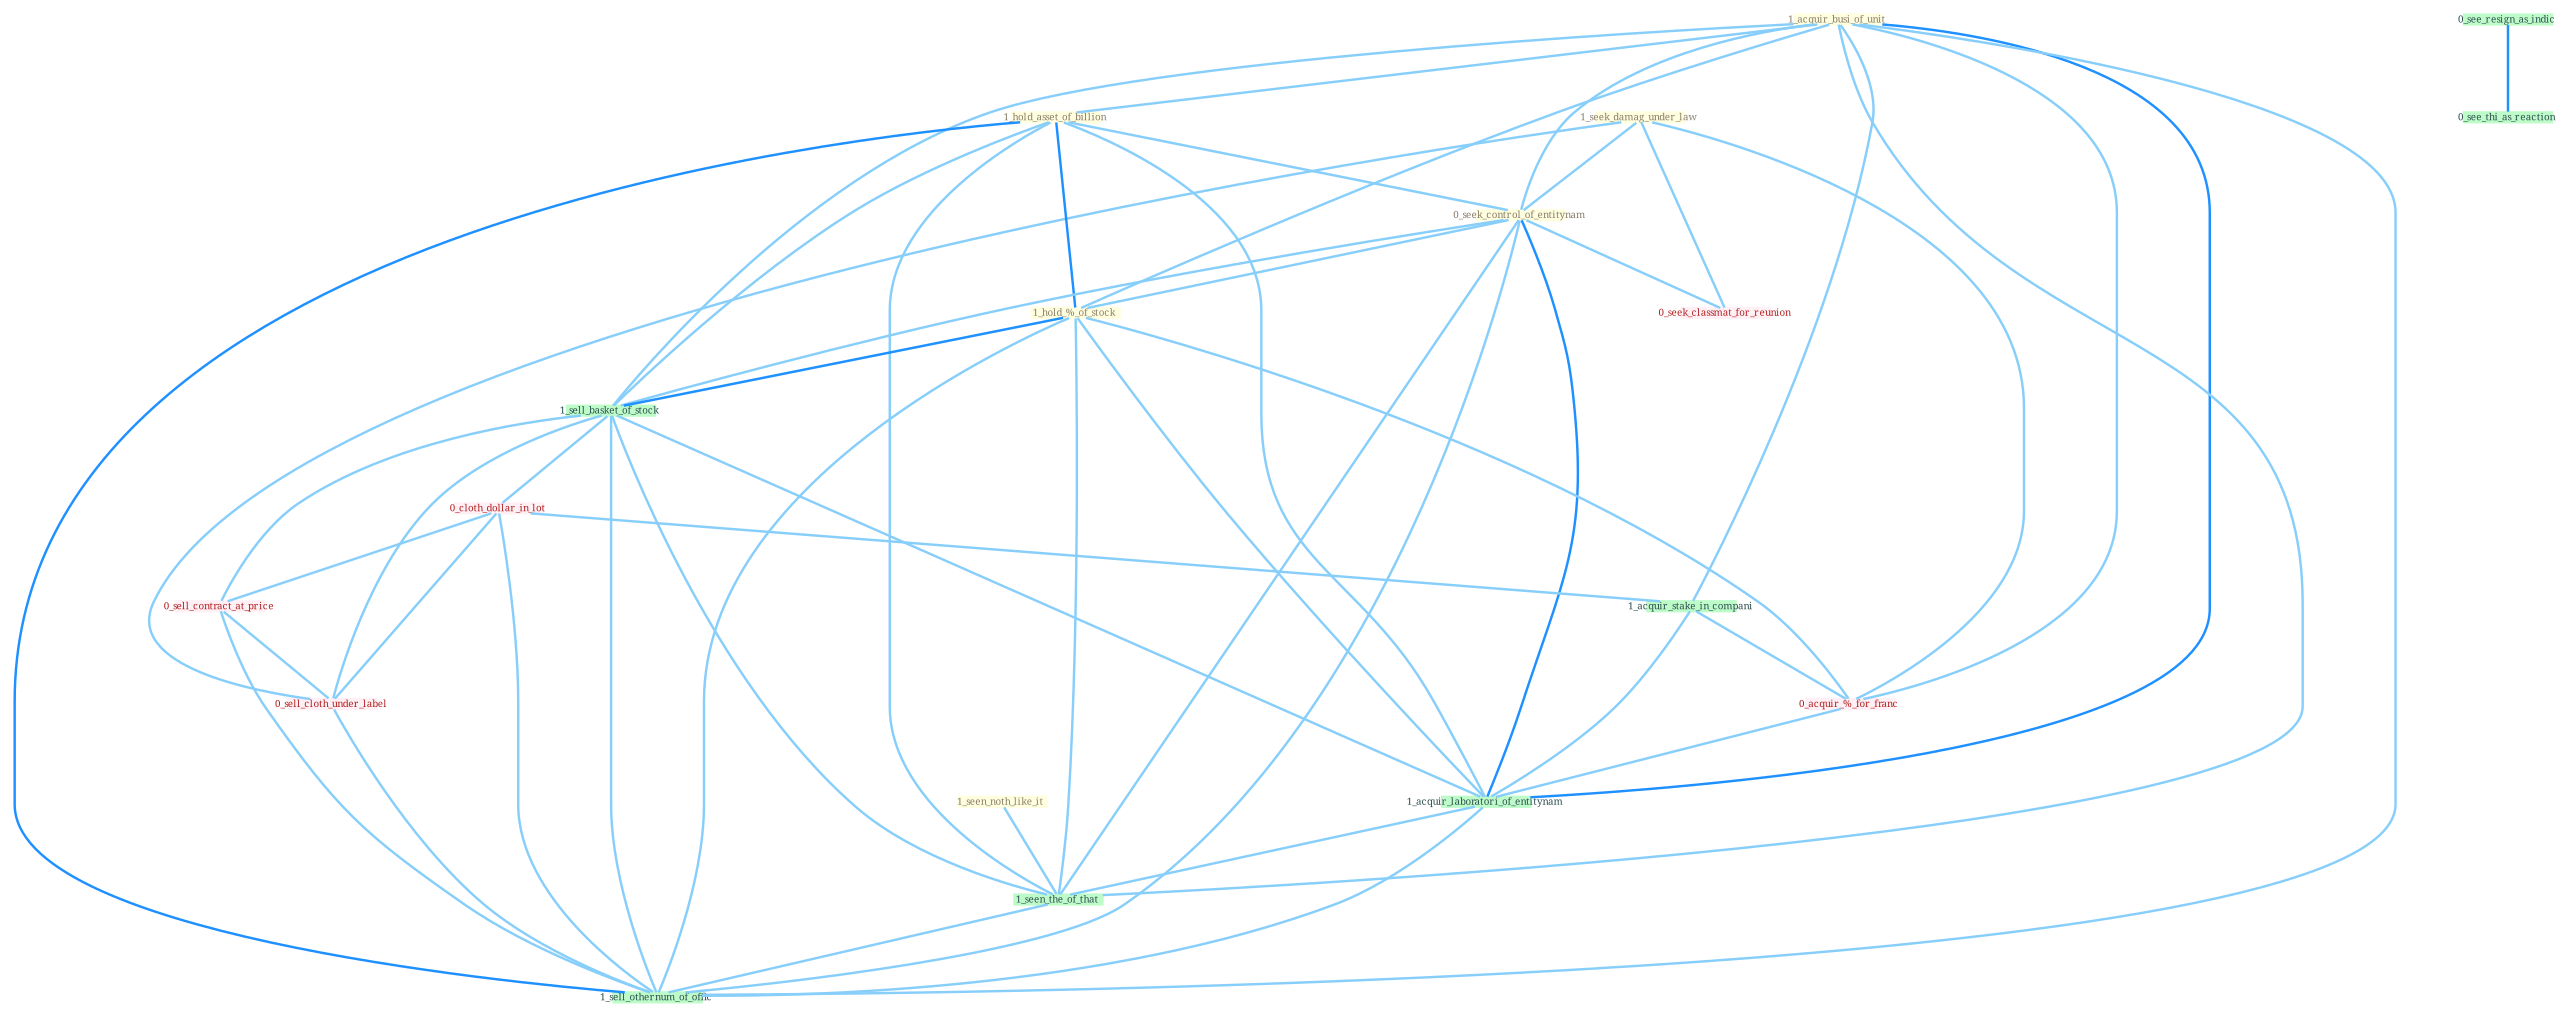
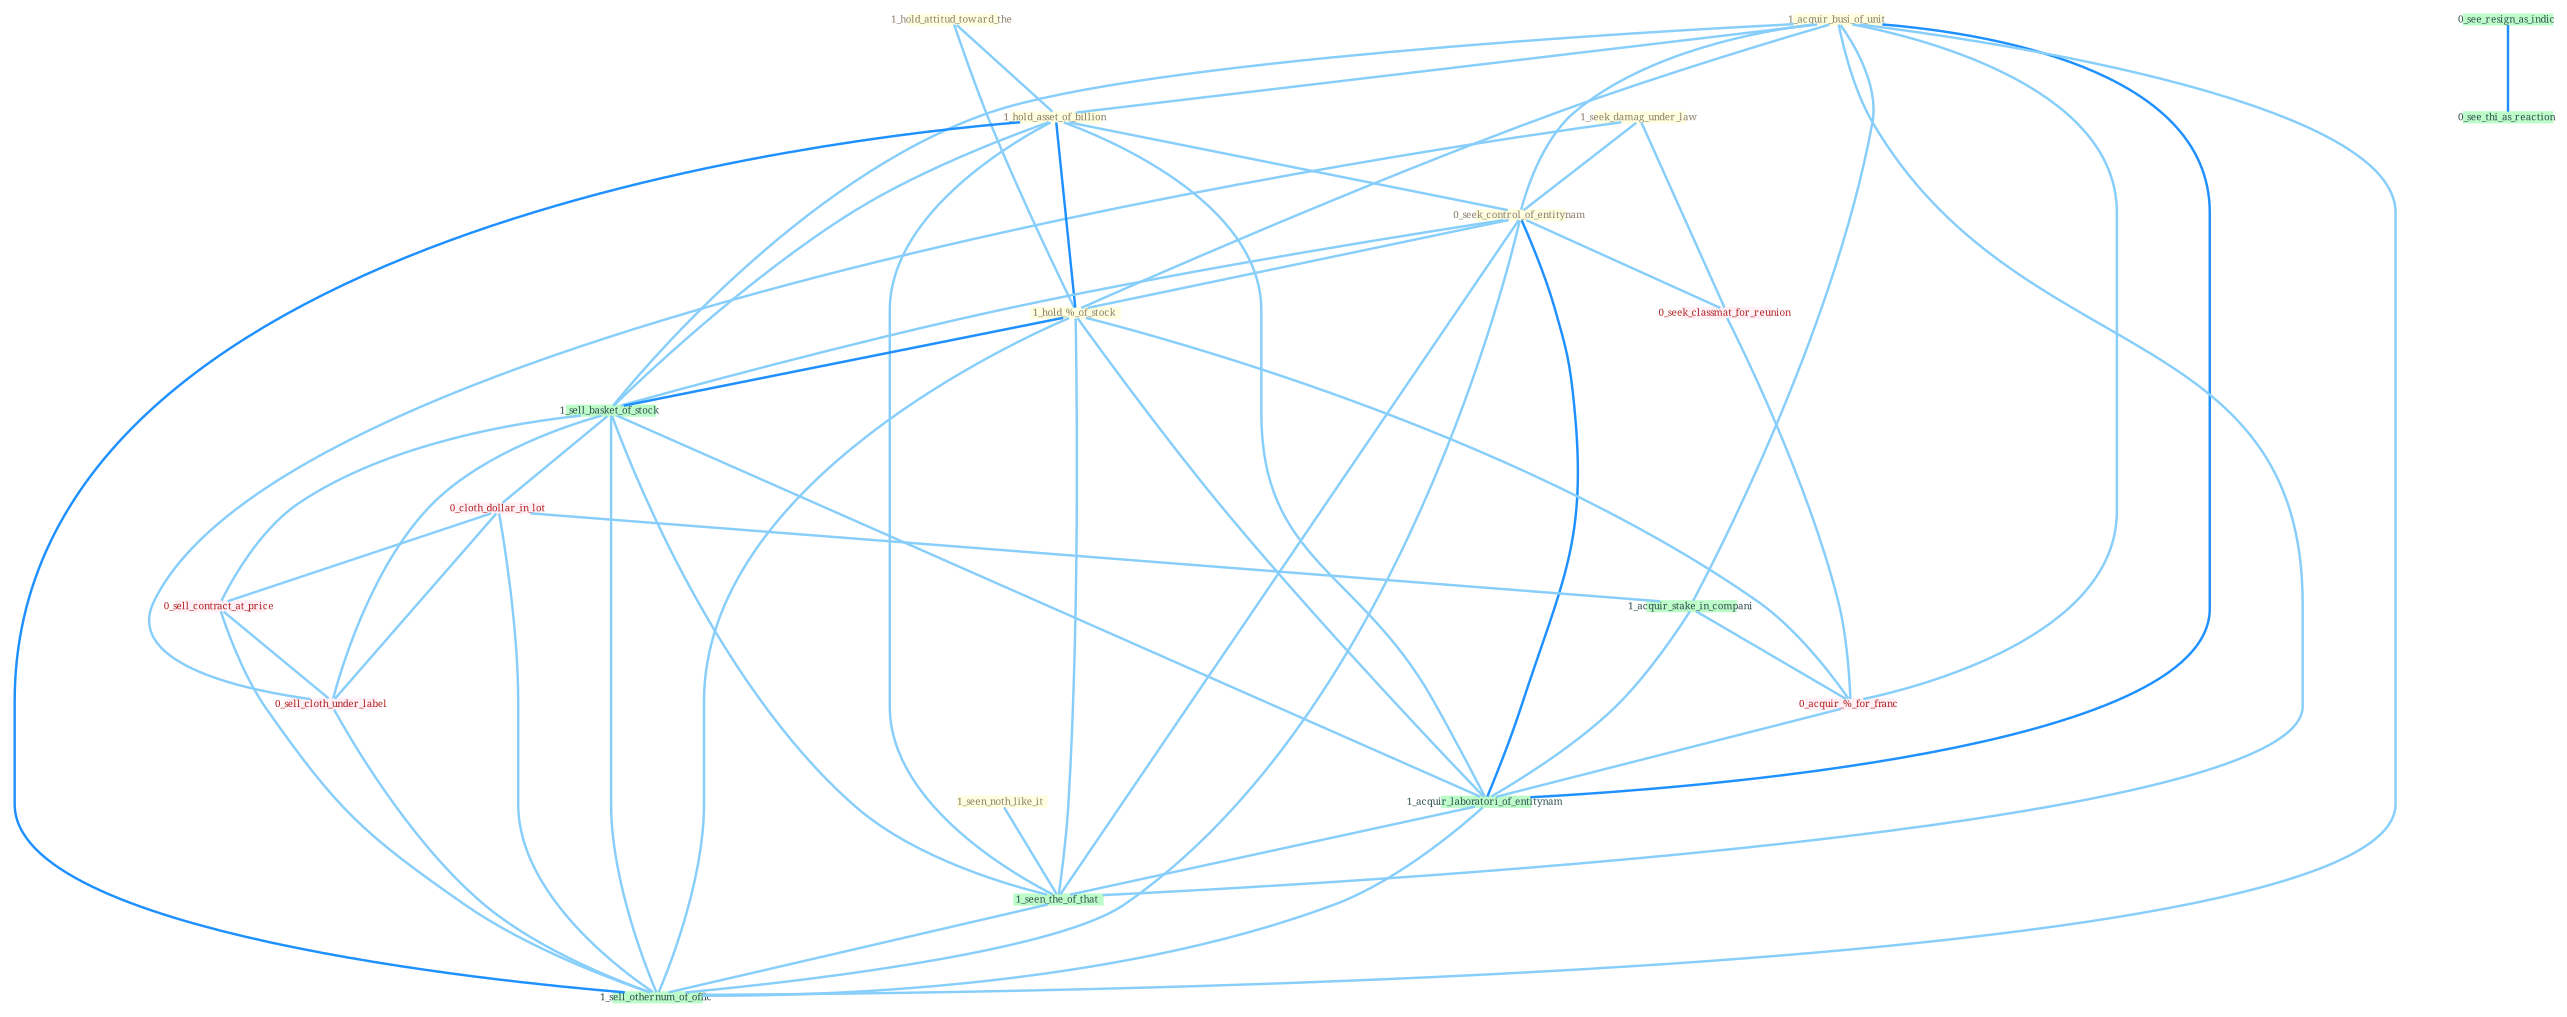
none -> (953, 20)
(2011, 342) -> (1807, 503)
